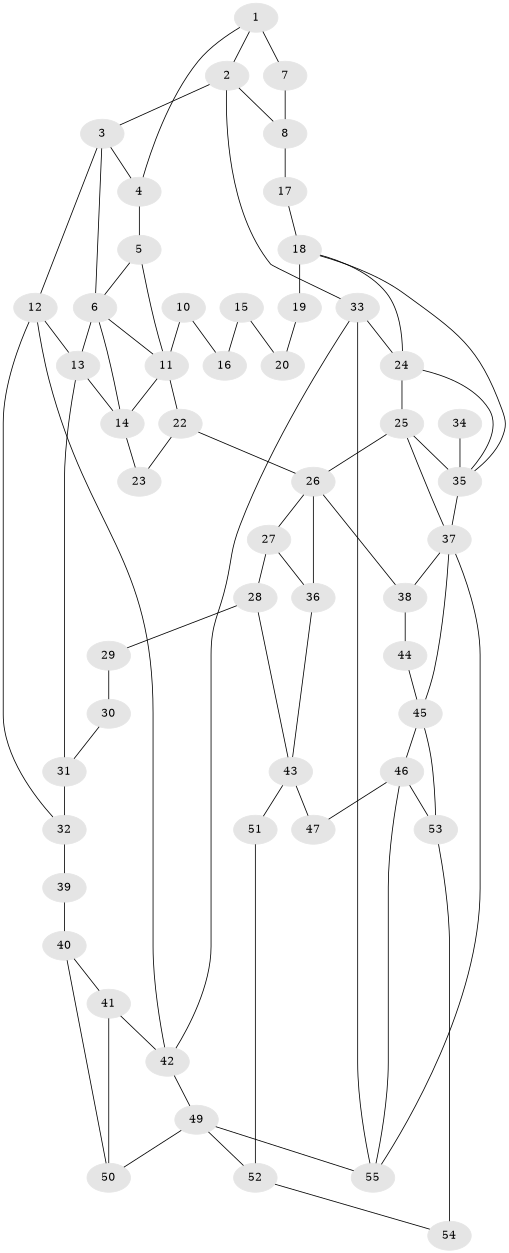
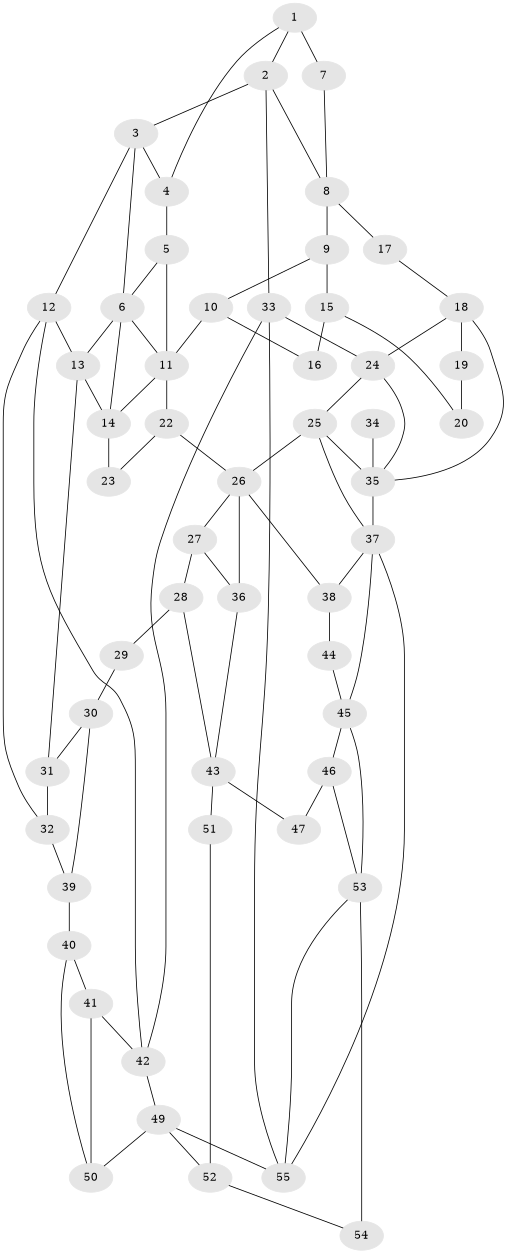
none -> (327, 250)
none -> (82, 801)
(388, 975) -> (292, 1023)
